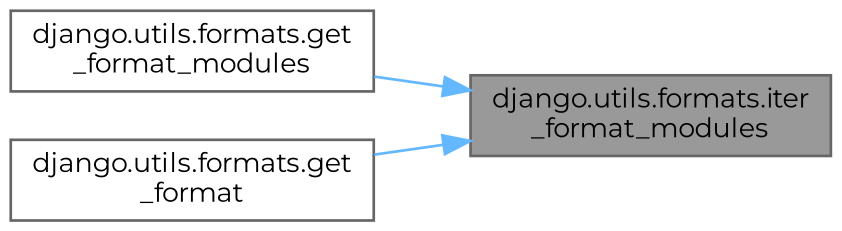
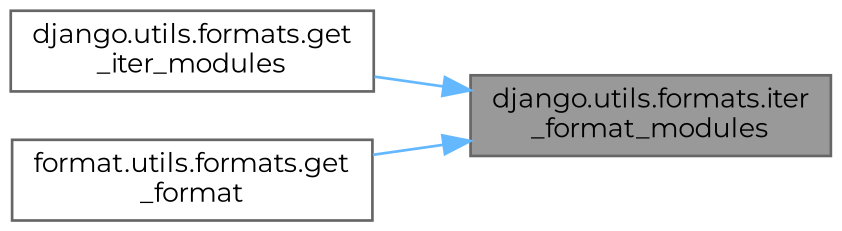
(192, 51) -> (192, 51)
(192, 180) -> (192, 180)
